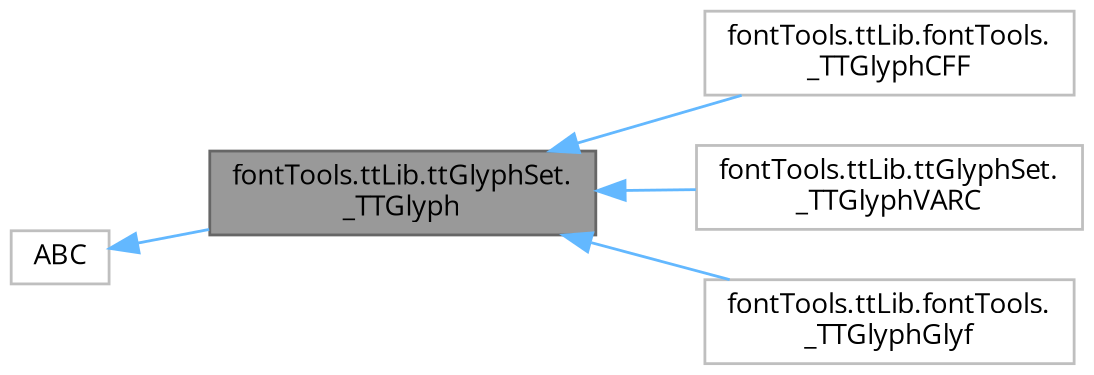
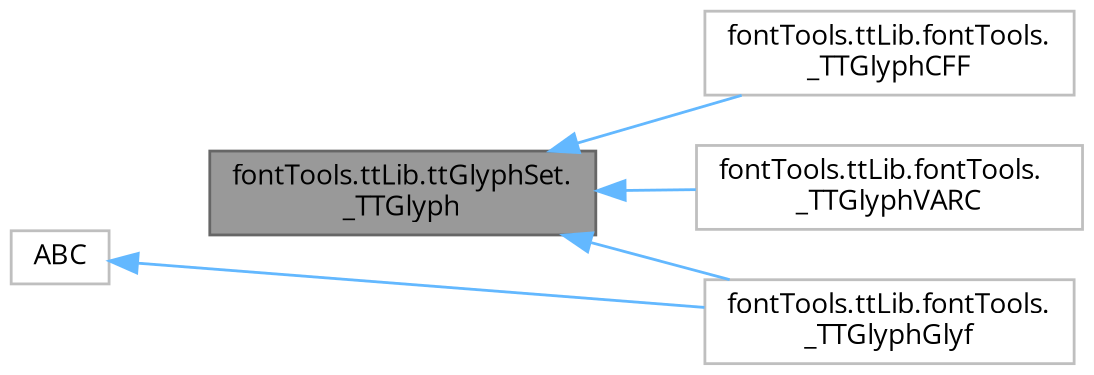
(890, 187) -> (890, 187)
(174, 236) -> (421, 285)
